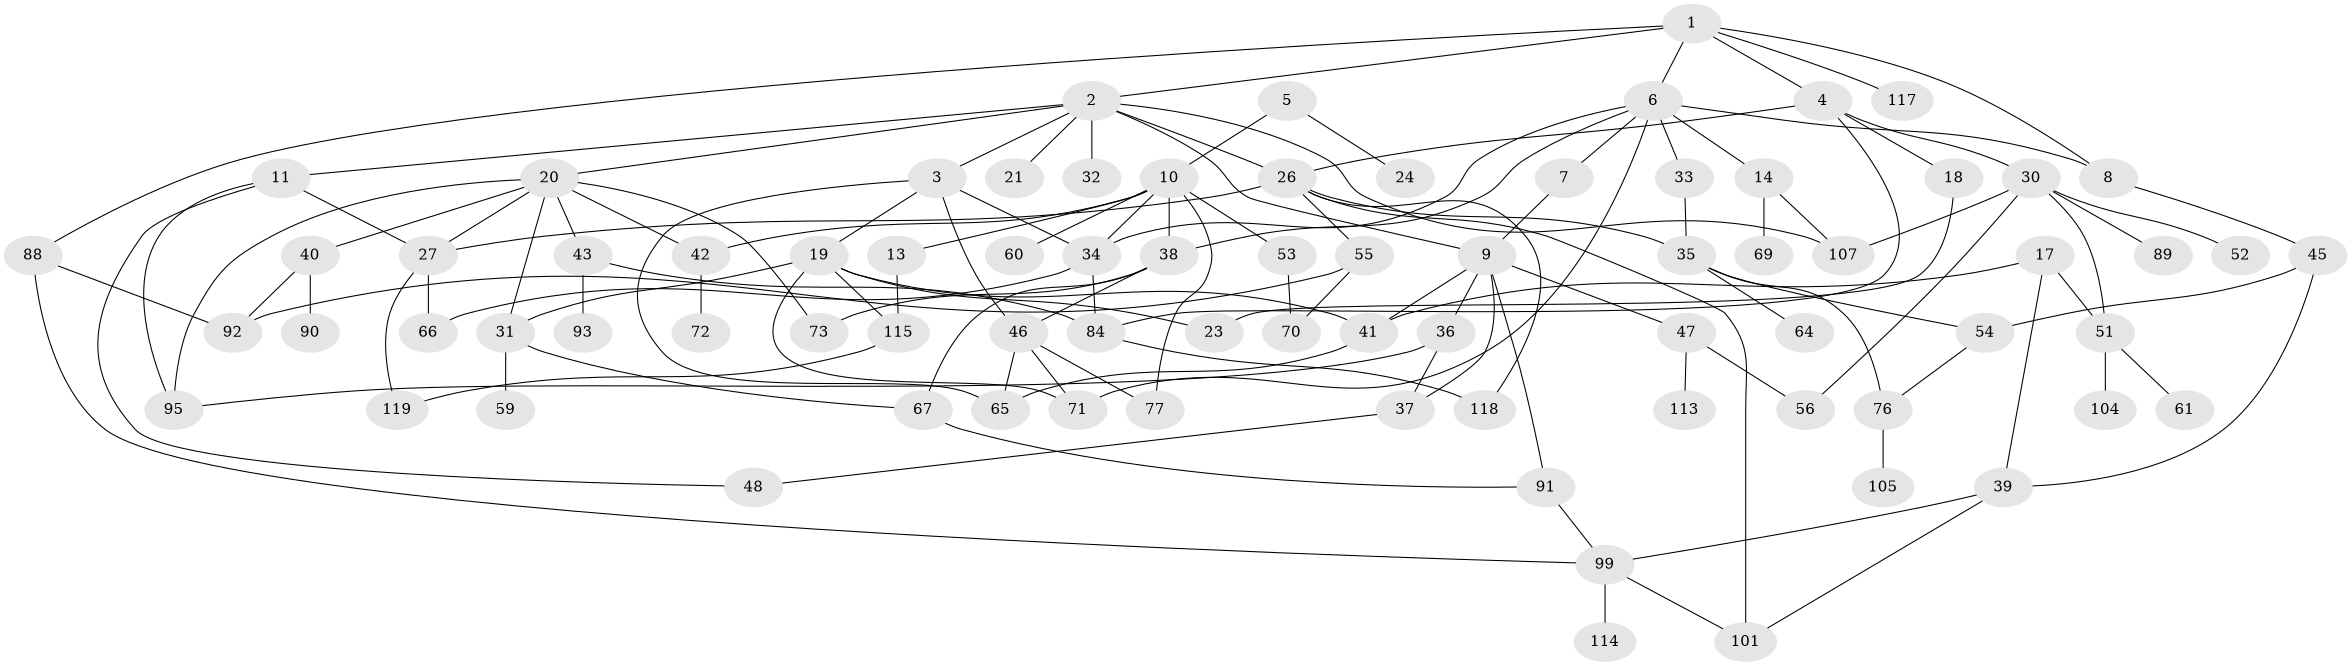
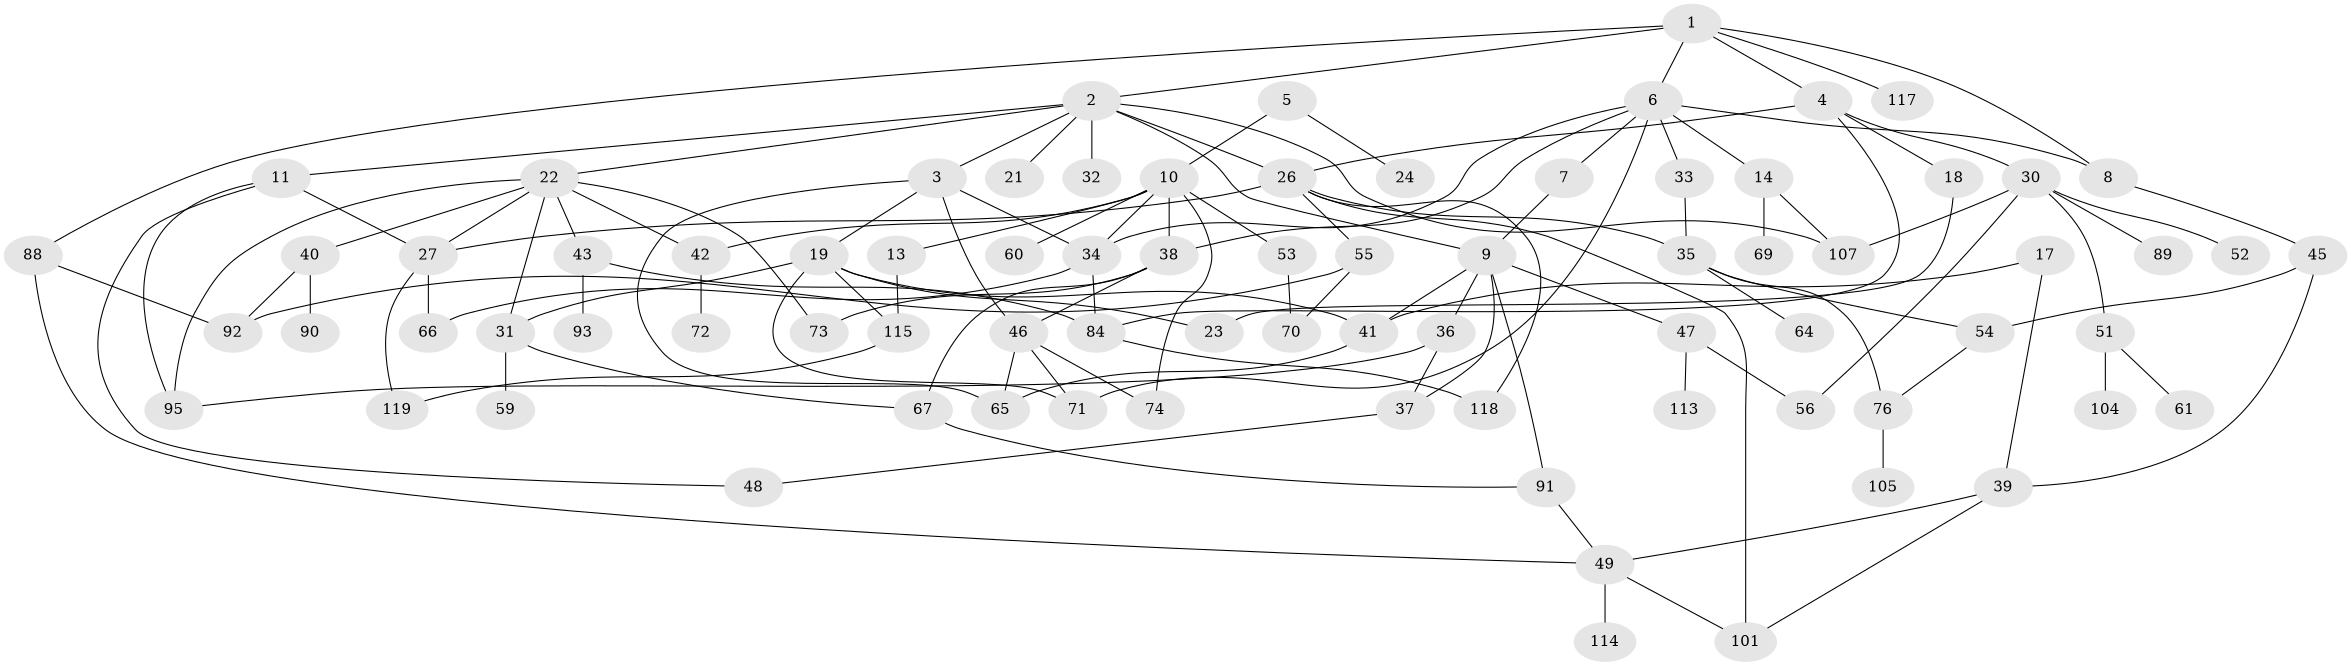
(550, 178) -> (550, 178)
(2075, 294) -> none
(1155, 410) -> (1155, 410)
(1605, 565) -> (1605, 565)
